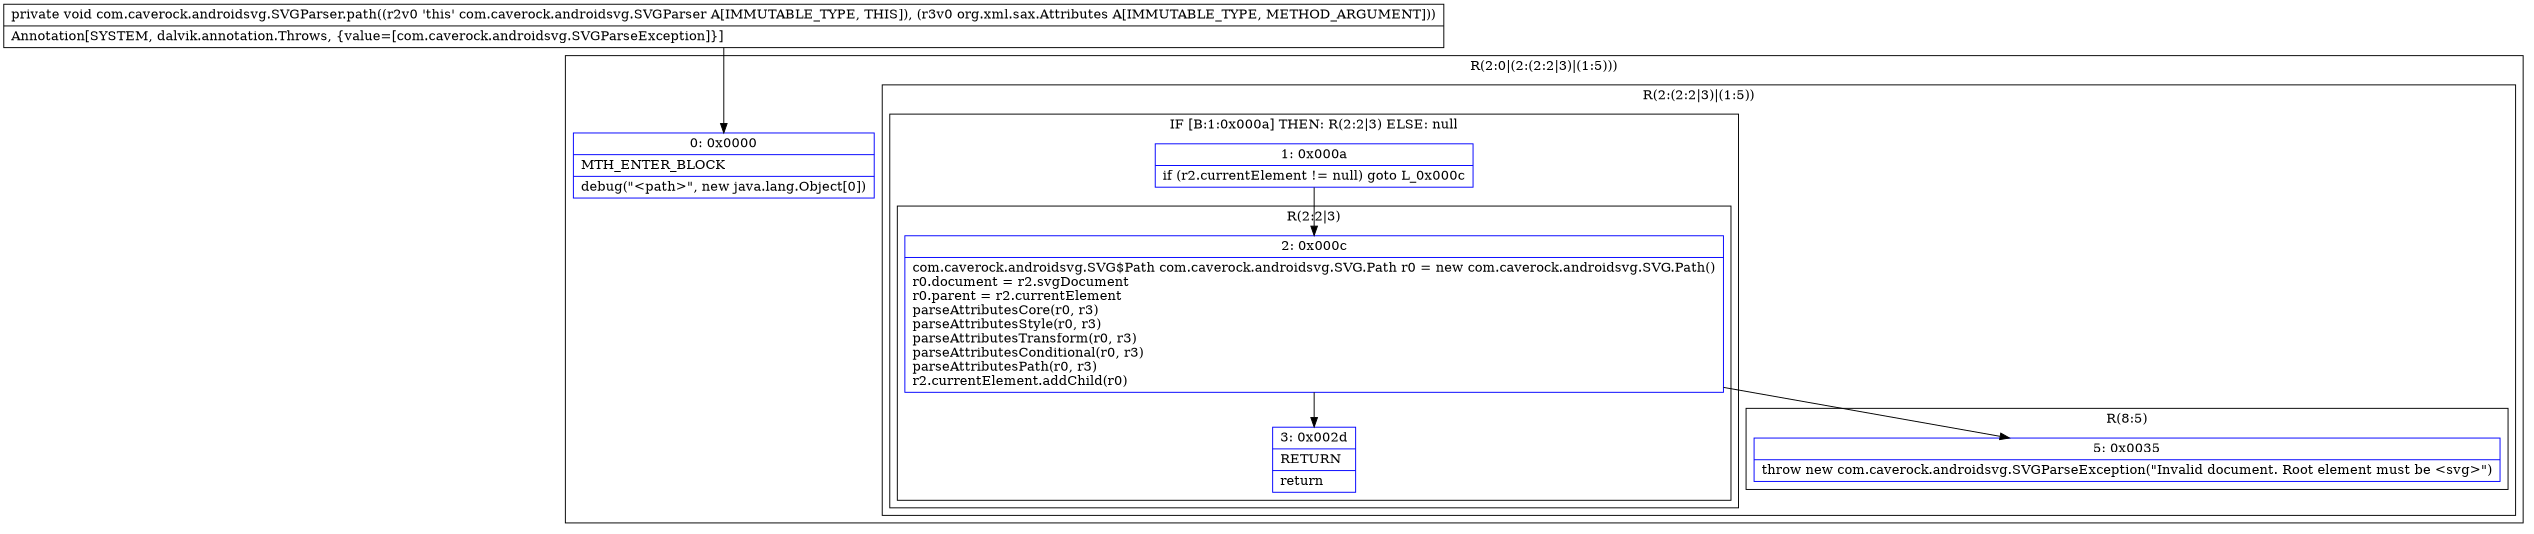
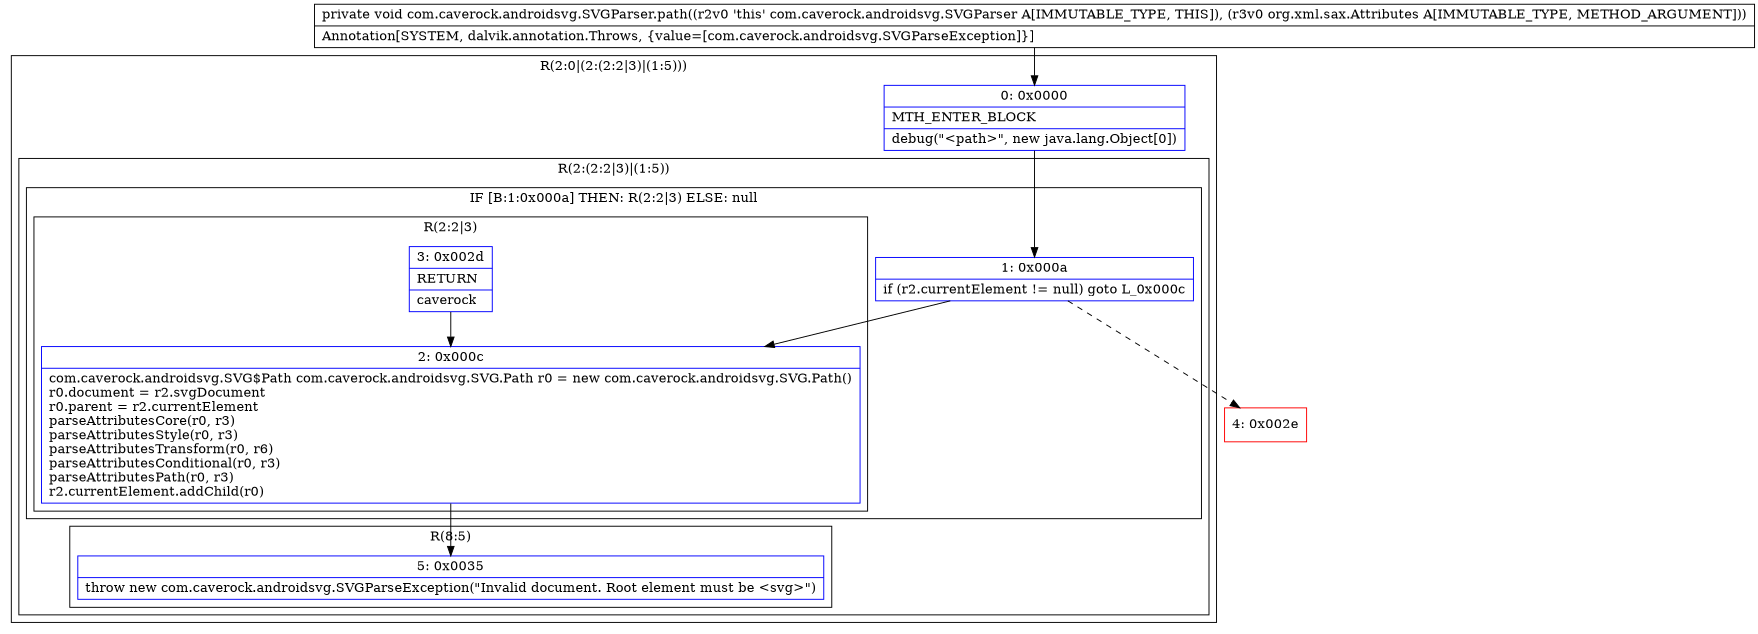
none -> (1035, 199)
(1025, 339) -> (161, 449)
(1314, 405) -> (451, 324)
none -> (1266, 425)
(1302, 481) -> (447, 300)
